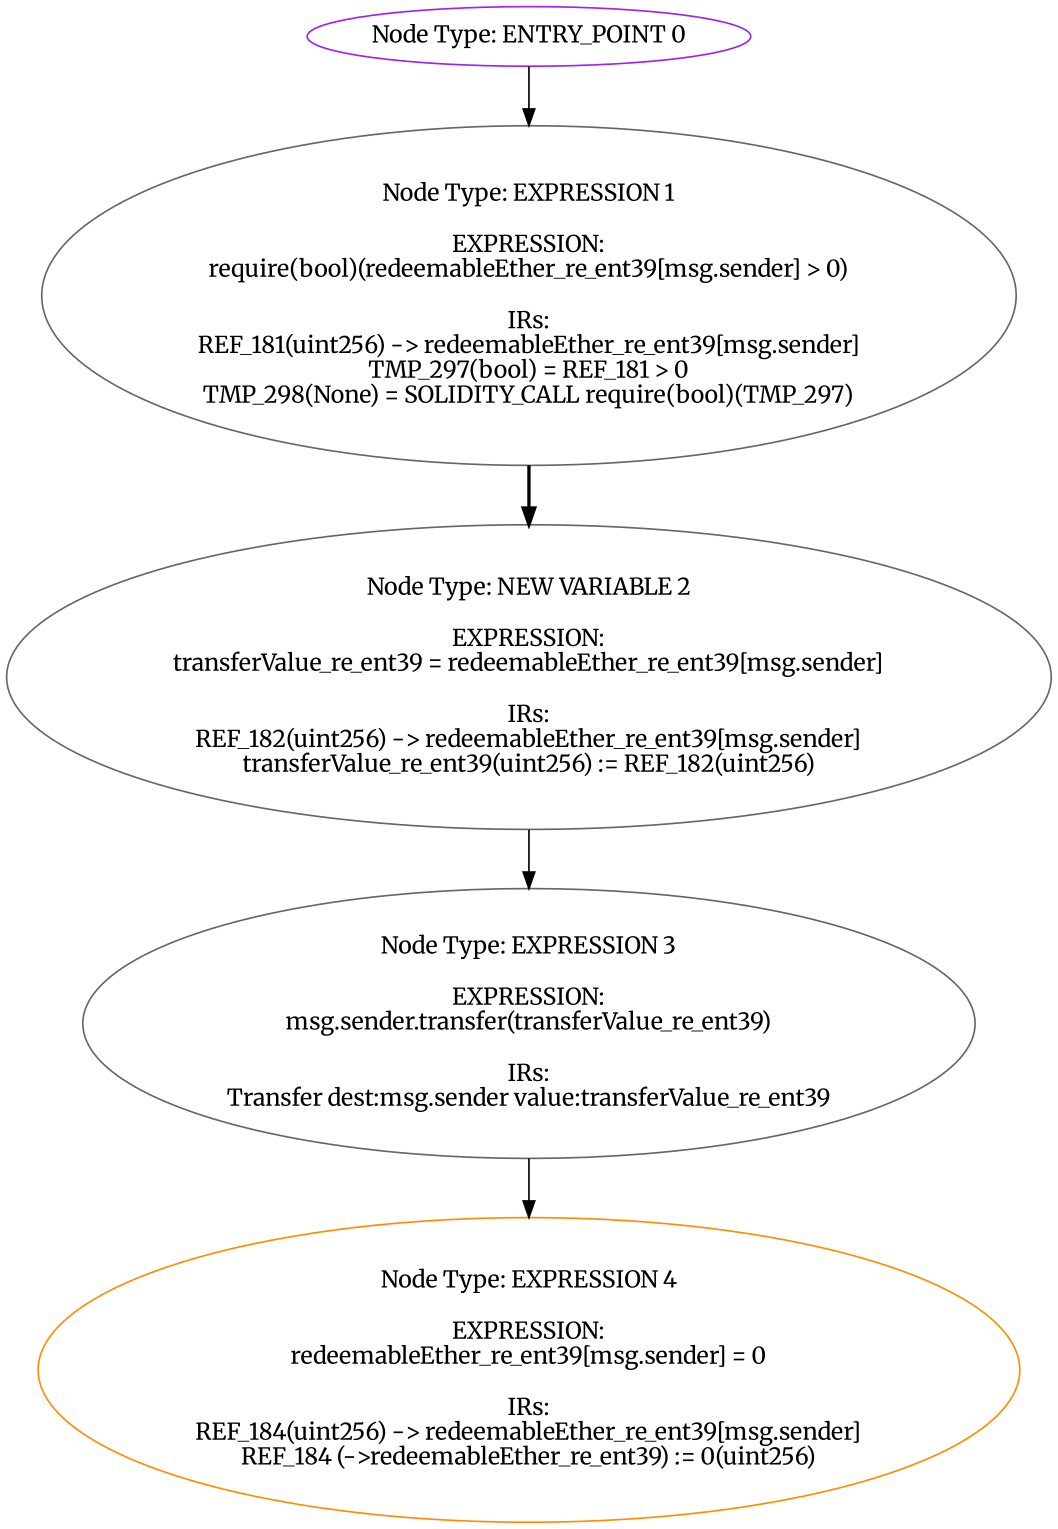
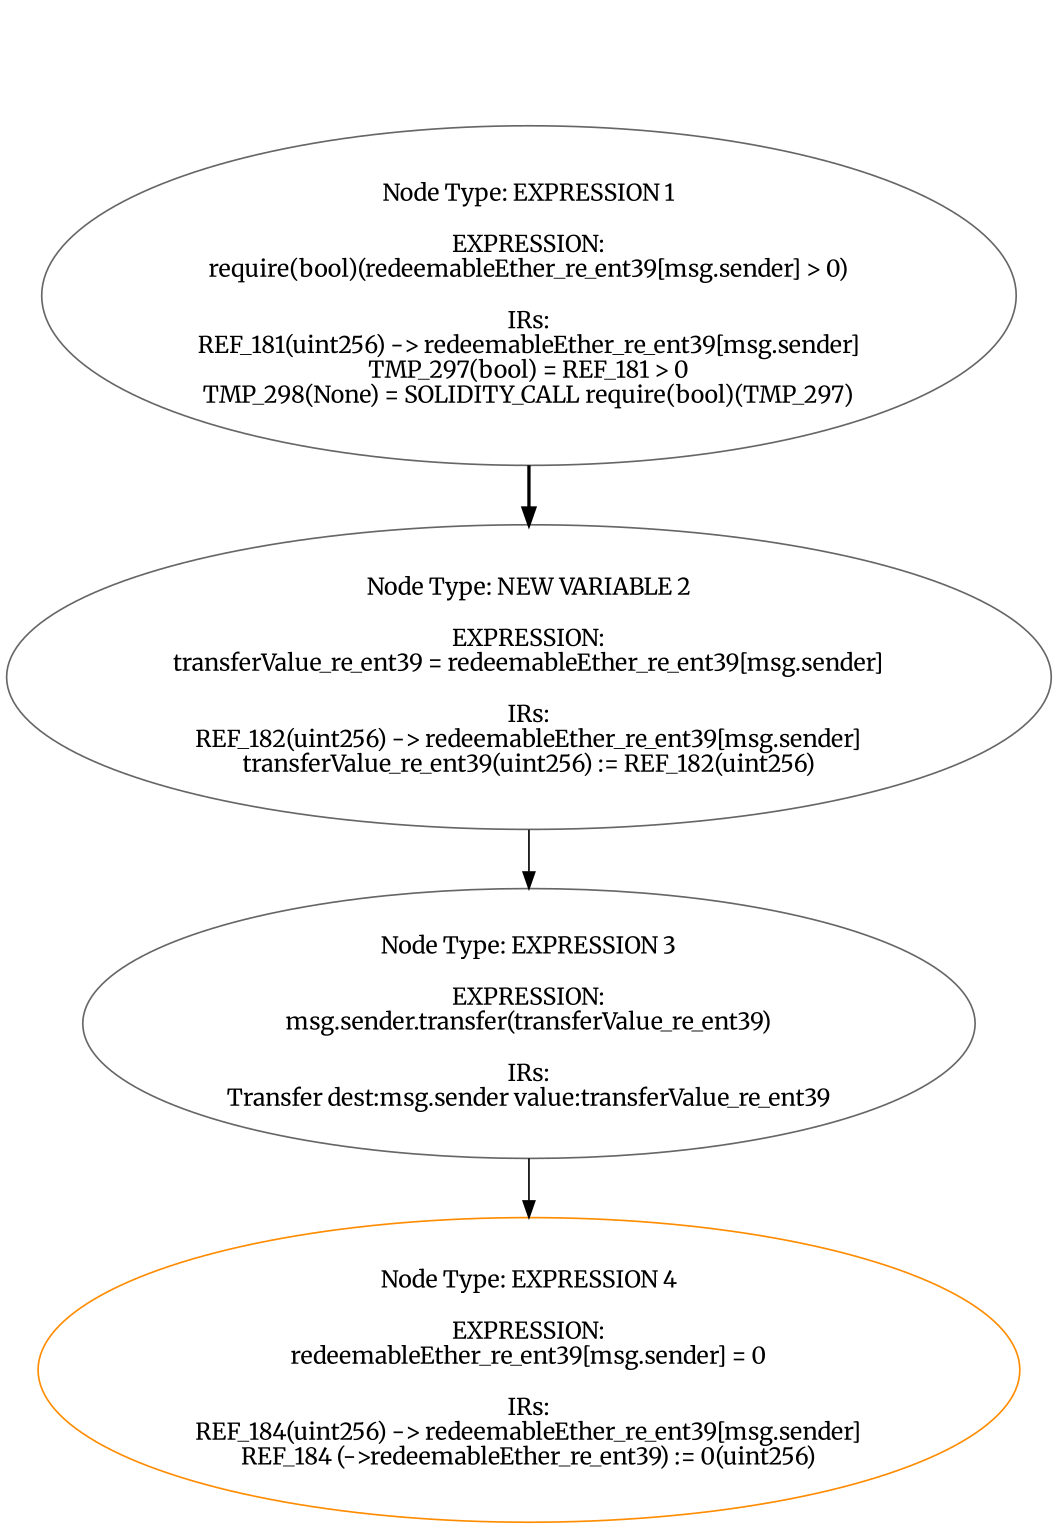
(529, 36) -> none
